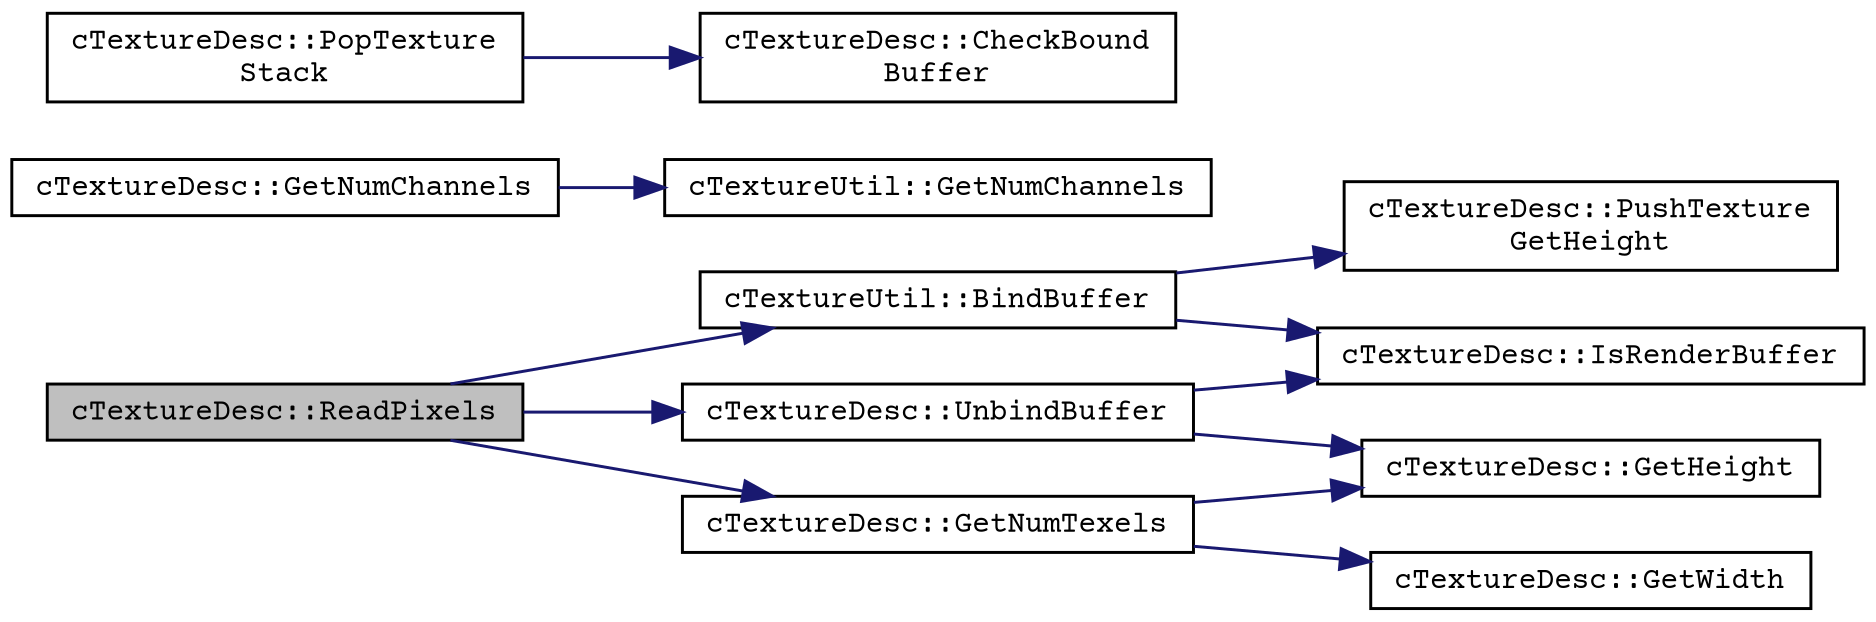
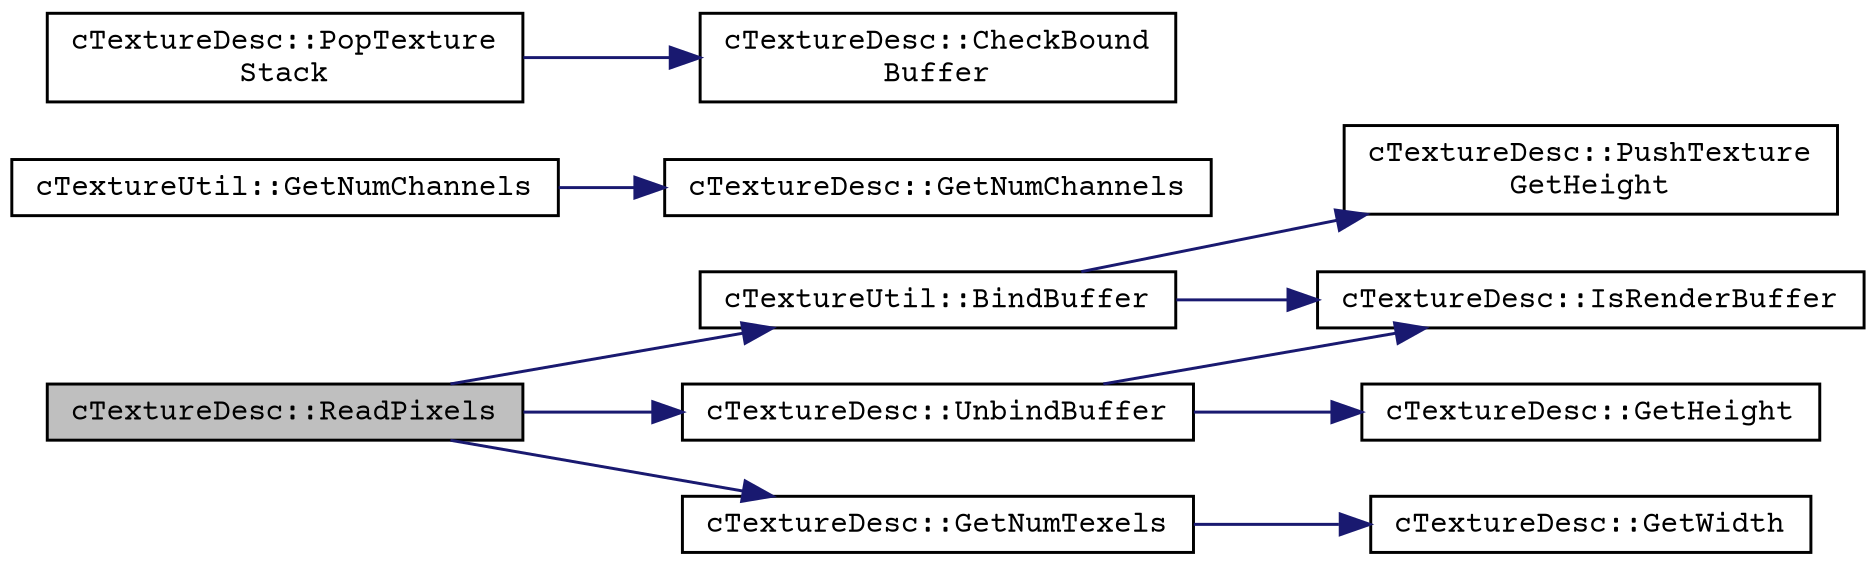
(597, 188) -> (597, 188)
(1263, 496) -> none
